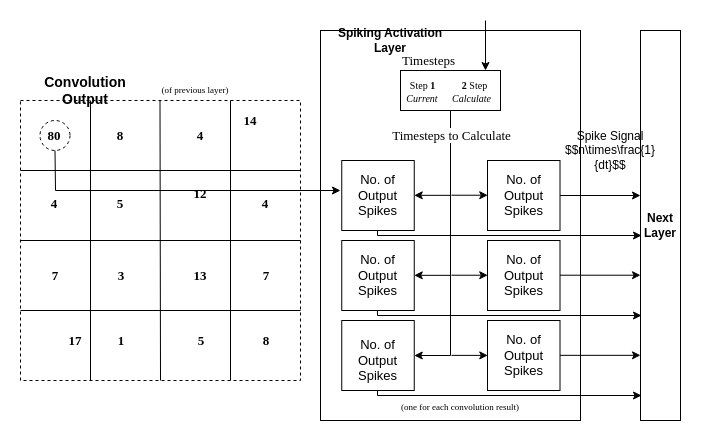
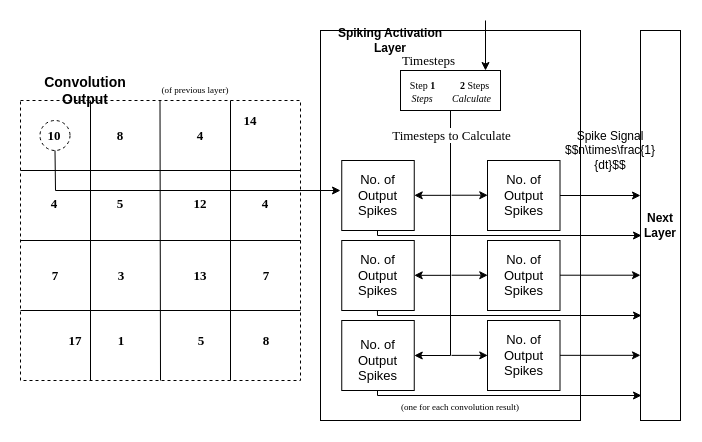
(475, 85) -> (475, 85)
(423, 98) -> (423, 98)
(55, 136) -> (55, 136)
(201, 194) -> (201, 204)
